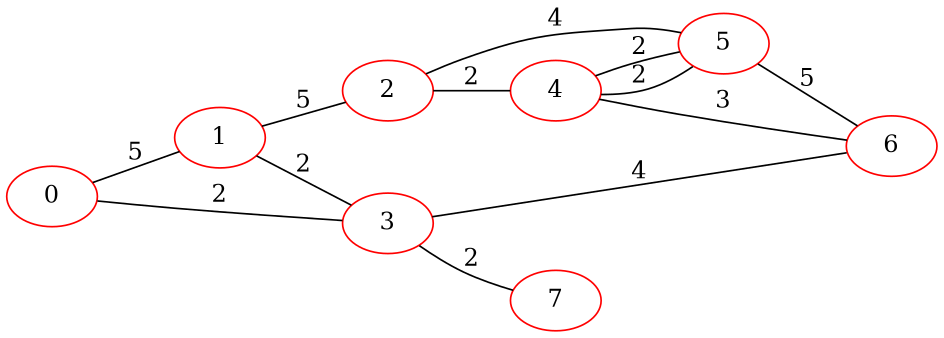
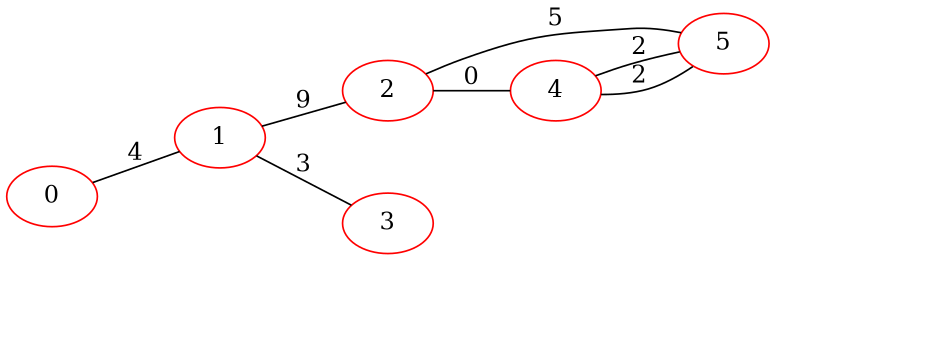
(556, 19) -> (556, 19)
(472, 78) -> (472, 78)
(304, 102) -> (304, 102)
(892, 146) -> none
(136, 154) -> (136, 154)
(304, 165) -> (304, 165)
(220, 212) -> none
(556, 301) -> none
